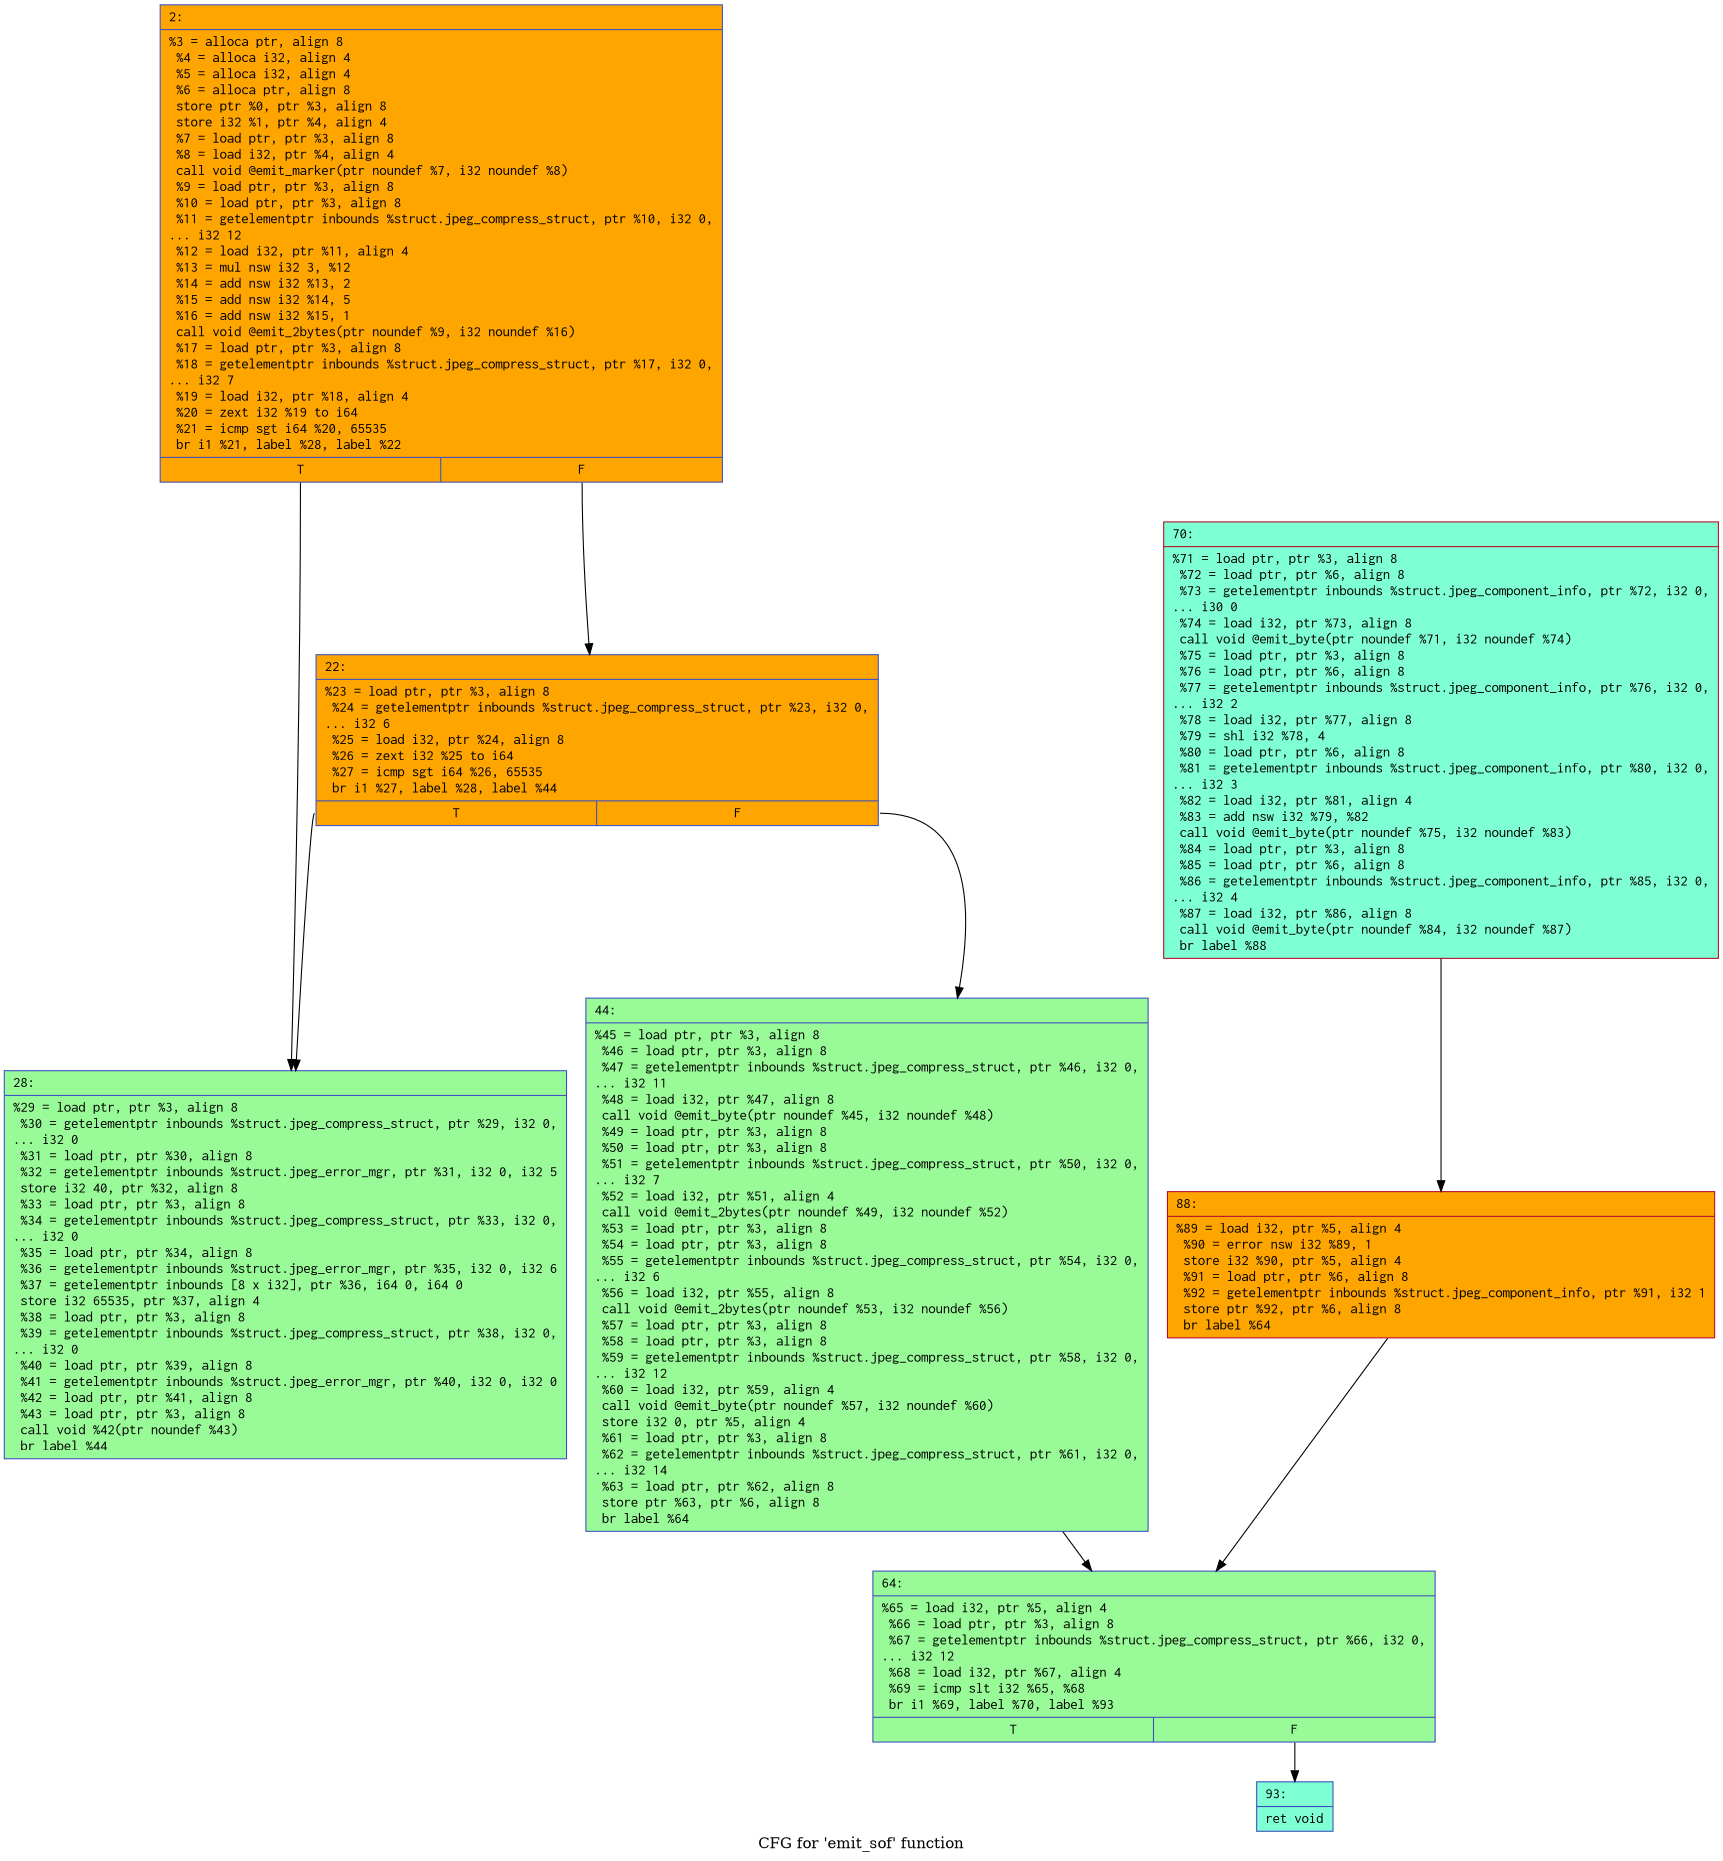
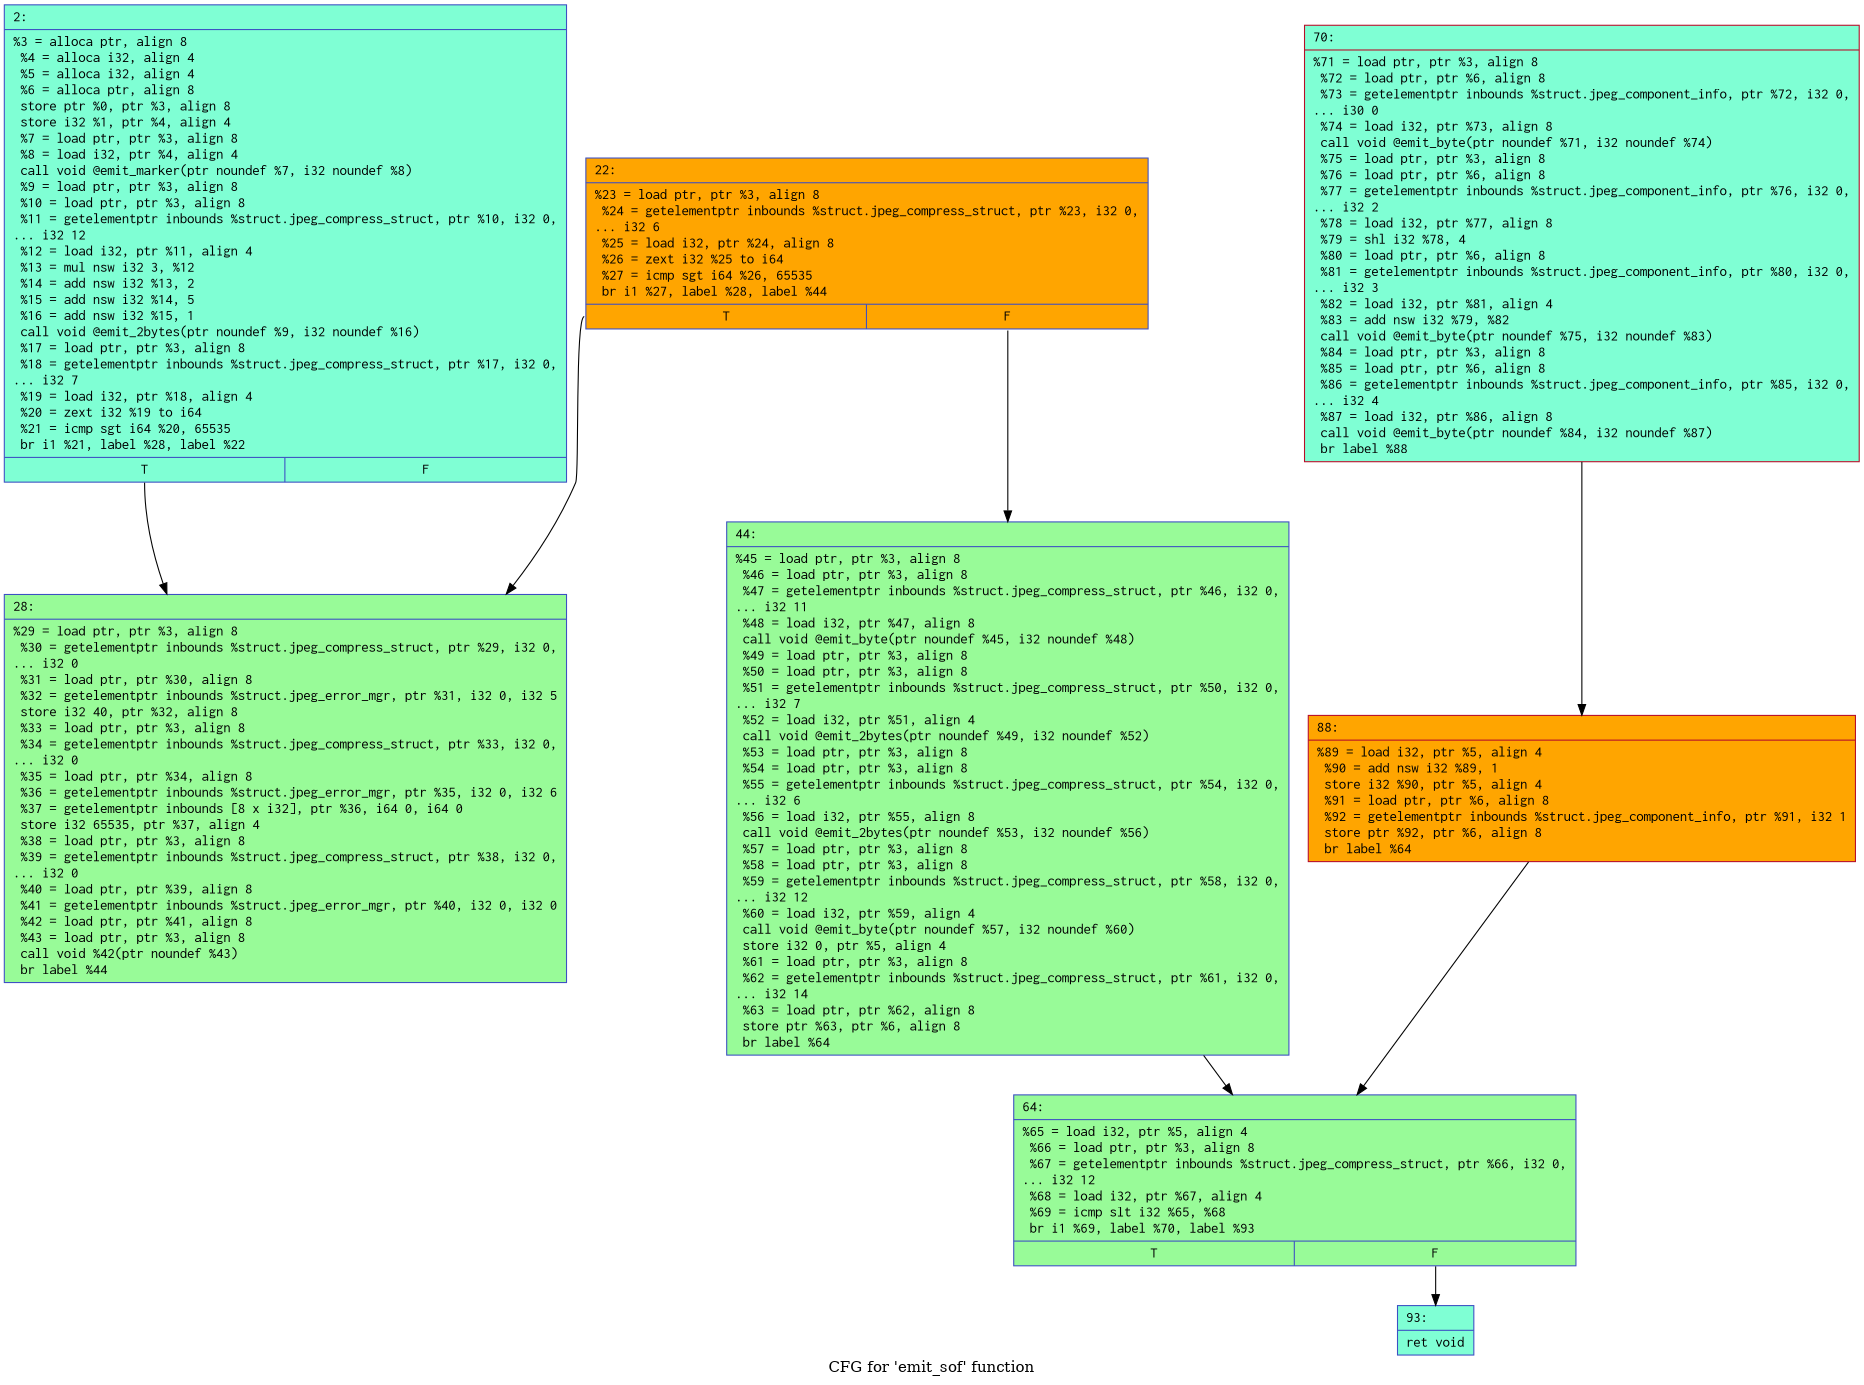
(441, 243) -> (285, 243)
(584, 563) -> none
(1274, 1244) -> (1408, 768)
